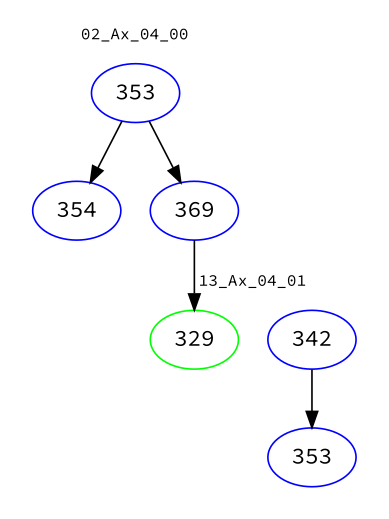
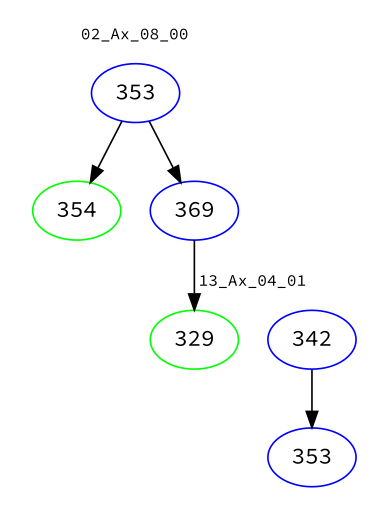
(136, 35) -> (136, 35)
(77, 211) -> (77, 211)
